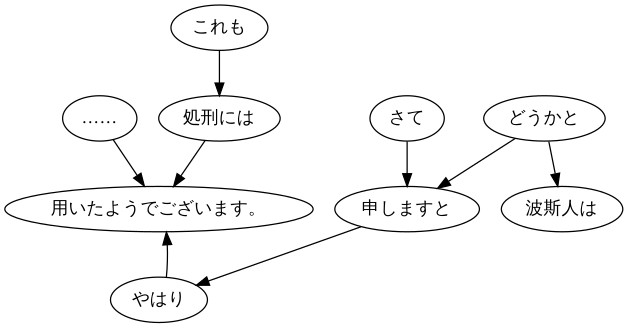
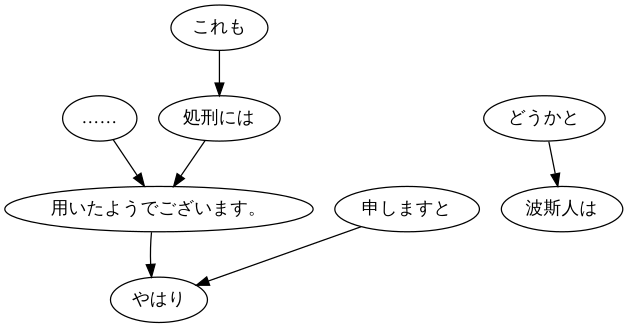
(407, 118) -> none
(482, 160) -> none
(167, 261) -> (151, 248)
